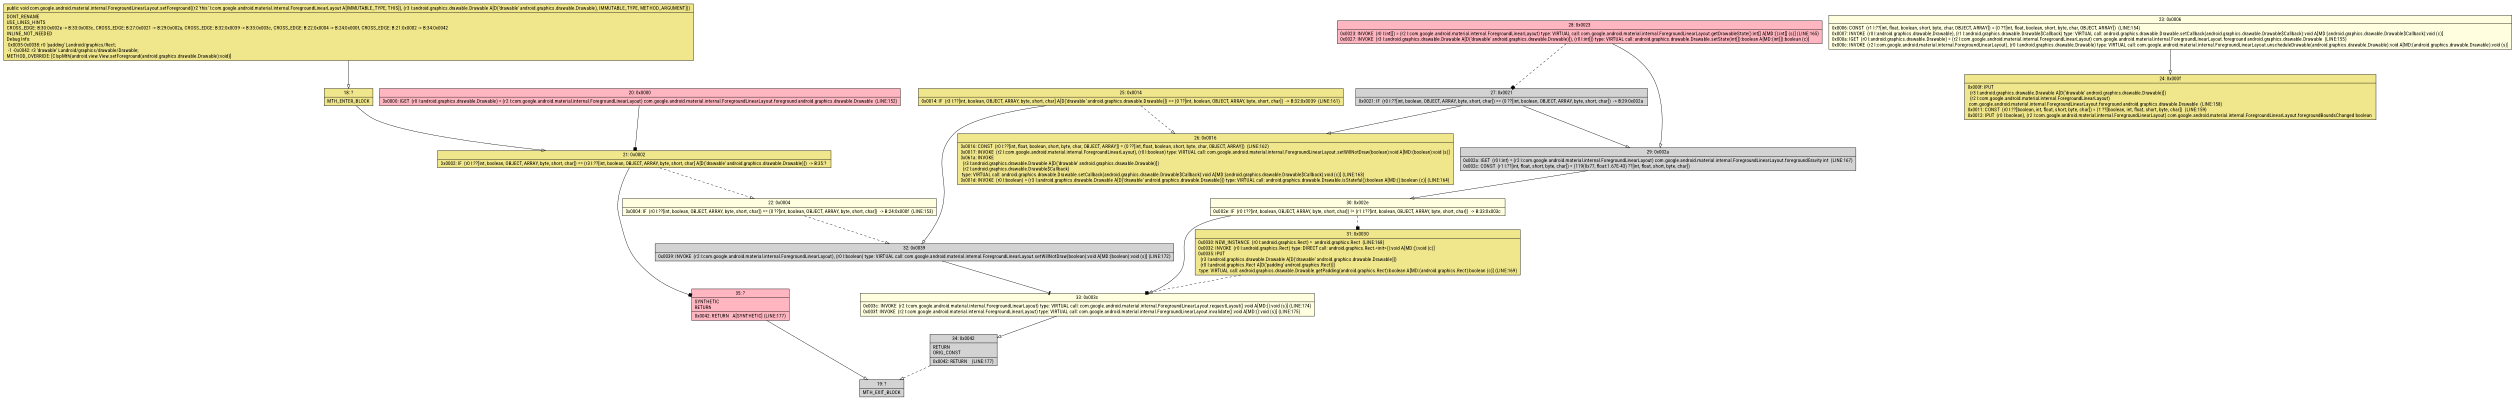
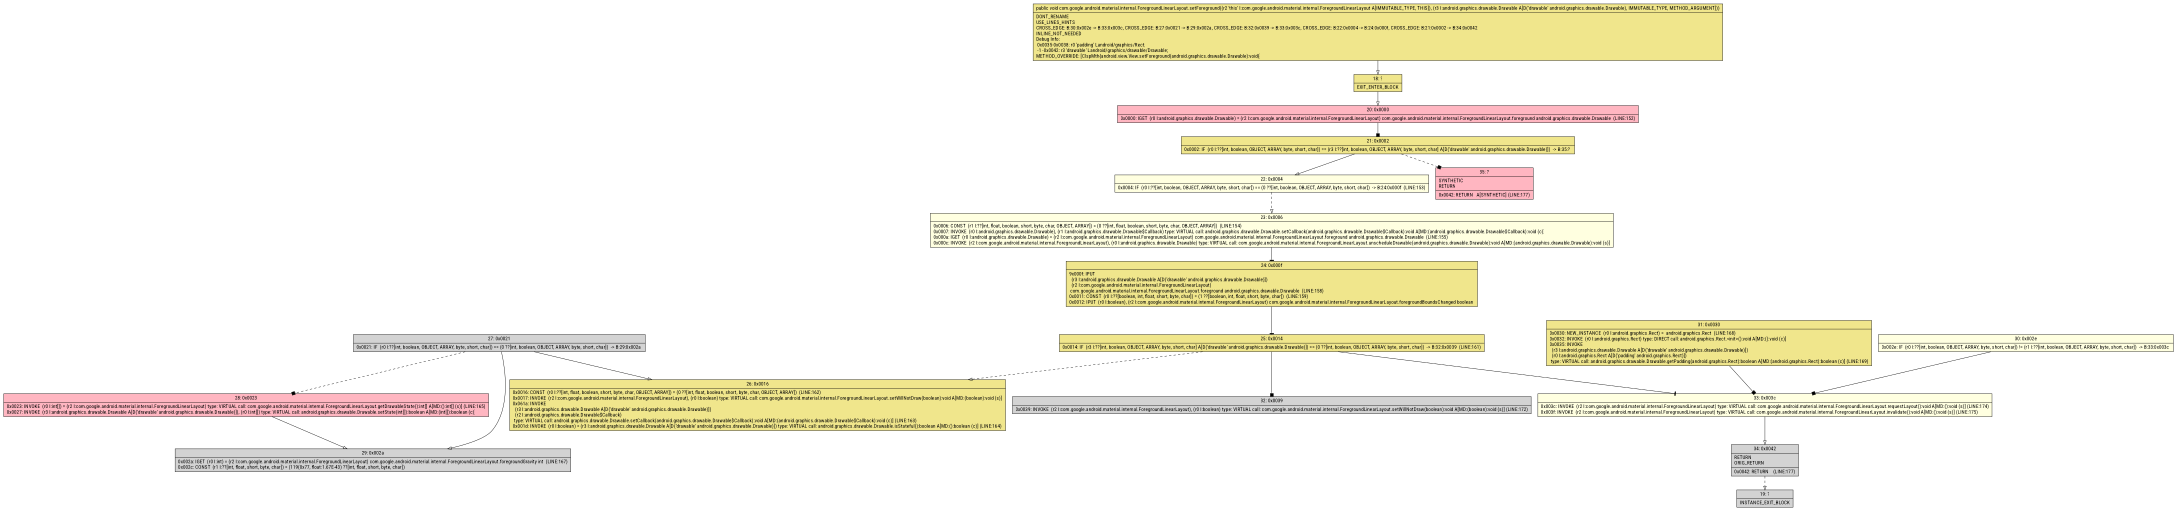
(2170, 60) -> (1272, 253)
(1540, 65) -> (380, 372)
(1982, 87) -> (1083, 274)
(349, 101) -> (1378, 87)
(446, 137) -> (1378, 97)
(948, 141) -> (1272, 372)
(705, 183) -> (1327, 164)
(1501, 184) -> none
(1358, 221) -> none
(845, 229) -> (1272, 201)
(628, 245) -> (1419, 160)
(1184, 246) -> (1903, 372)
(1213, 254) -> (1567, 344)
(995, 277) -> (1506, 373)
(1195, 284) -> (1741, 378)
none -> (1272, 320)
(816, 349) -> none
(947, 353) -> (1749, 463)
(882, 392) -> (1765, 503)
